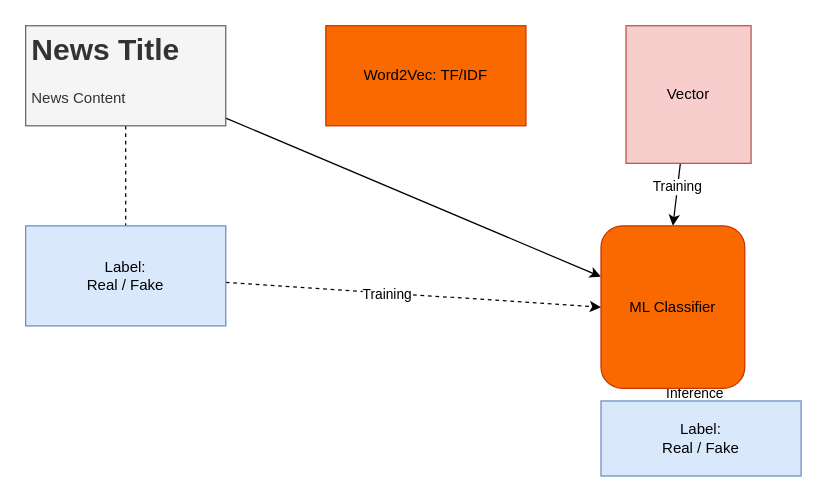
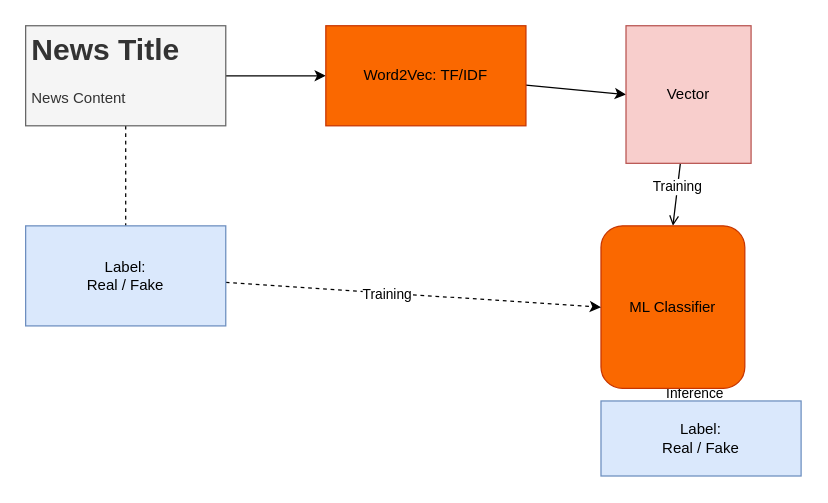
none -> (572, 89)
(409, 195) -> (272, 76)
(674, 216) -> (673, 218)
